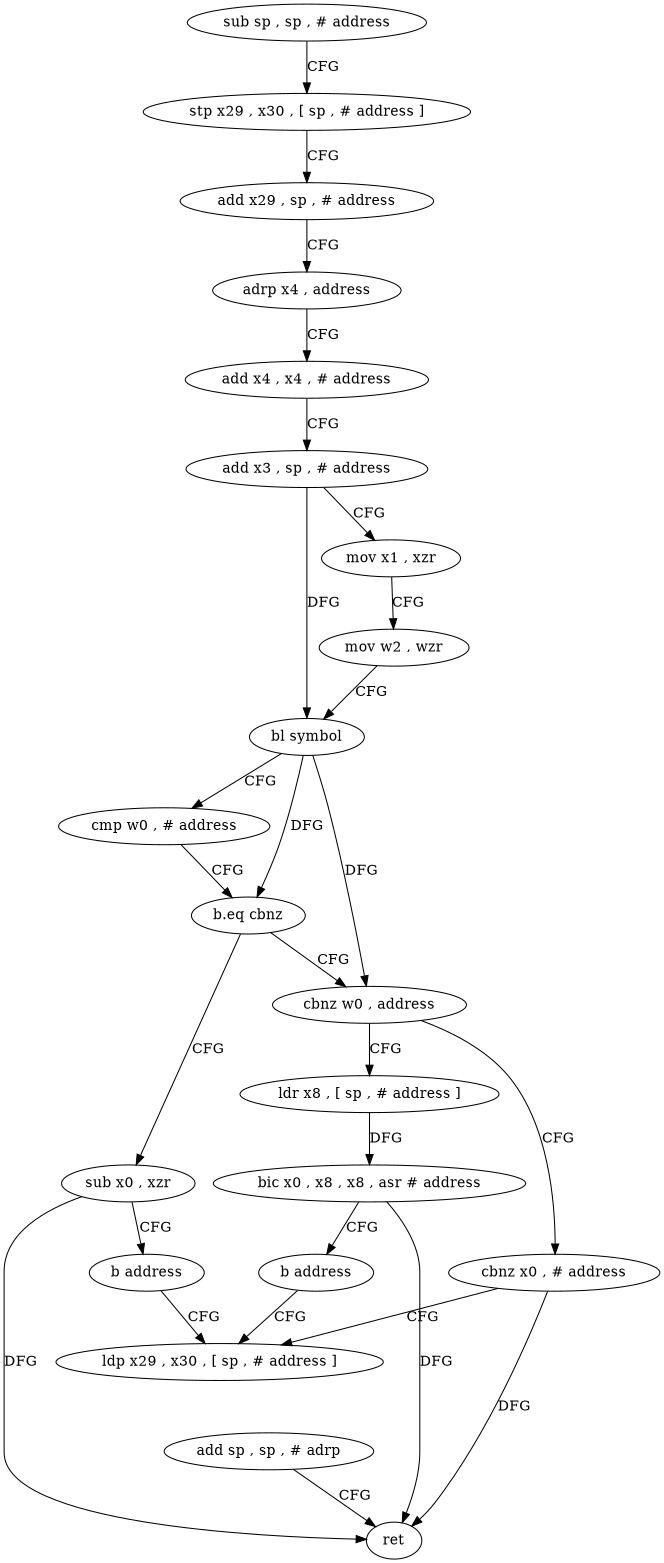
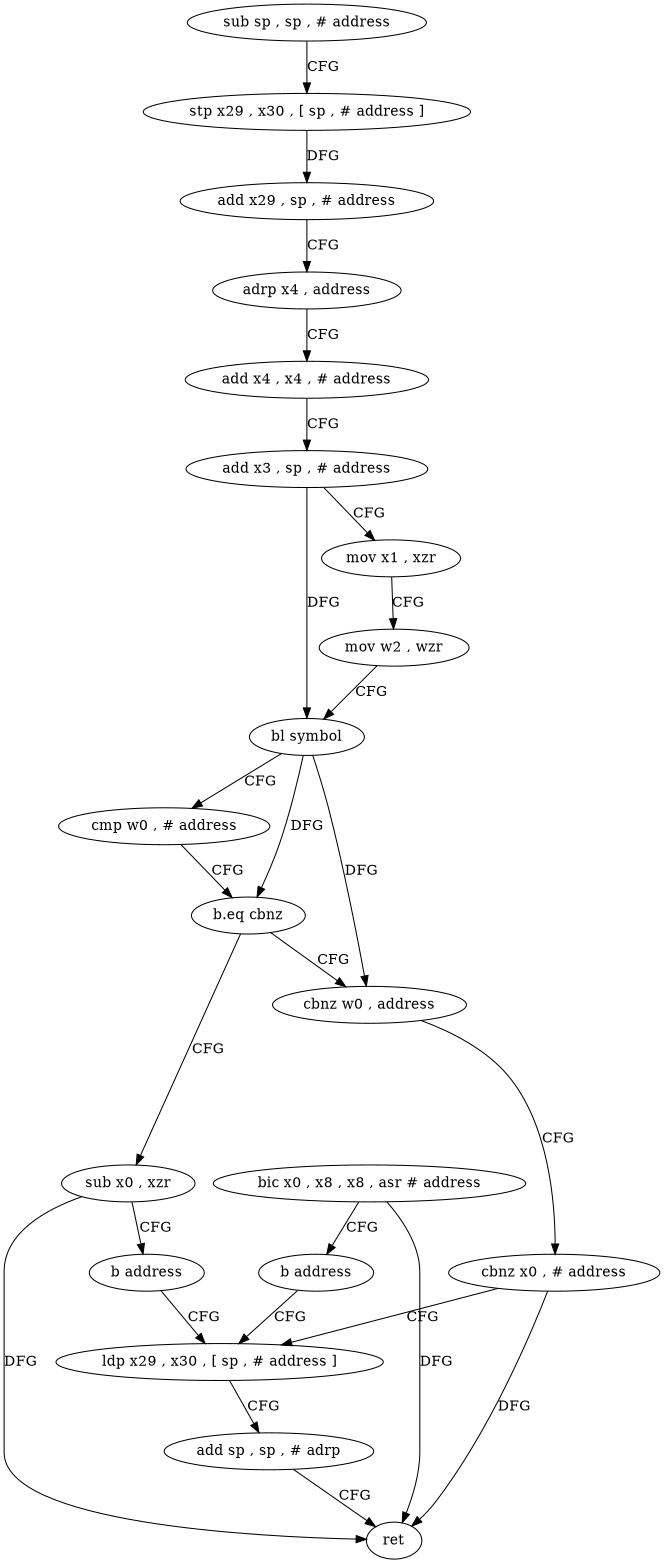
(323, 157) -> (323, 157)
(370, 1094) -> none
none -> (242, 1402)
